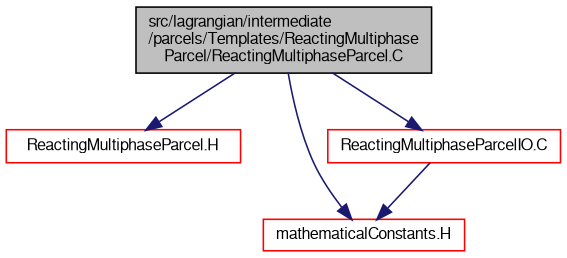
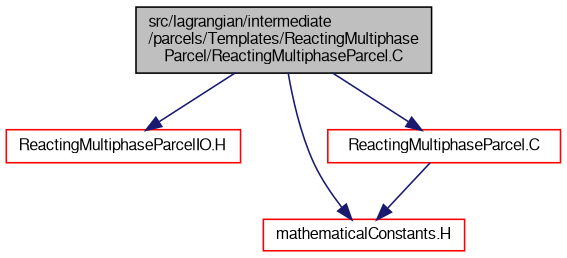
(123, 146) -> (123, 146)
(444, 146) -> (444, 146)
